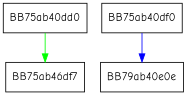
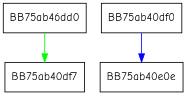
(45, 18) -> (45, 18)
(45, 77) -> (45, 77)
(142, 77) -> (142, 77)
